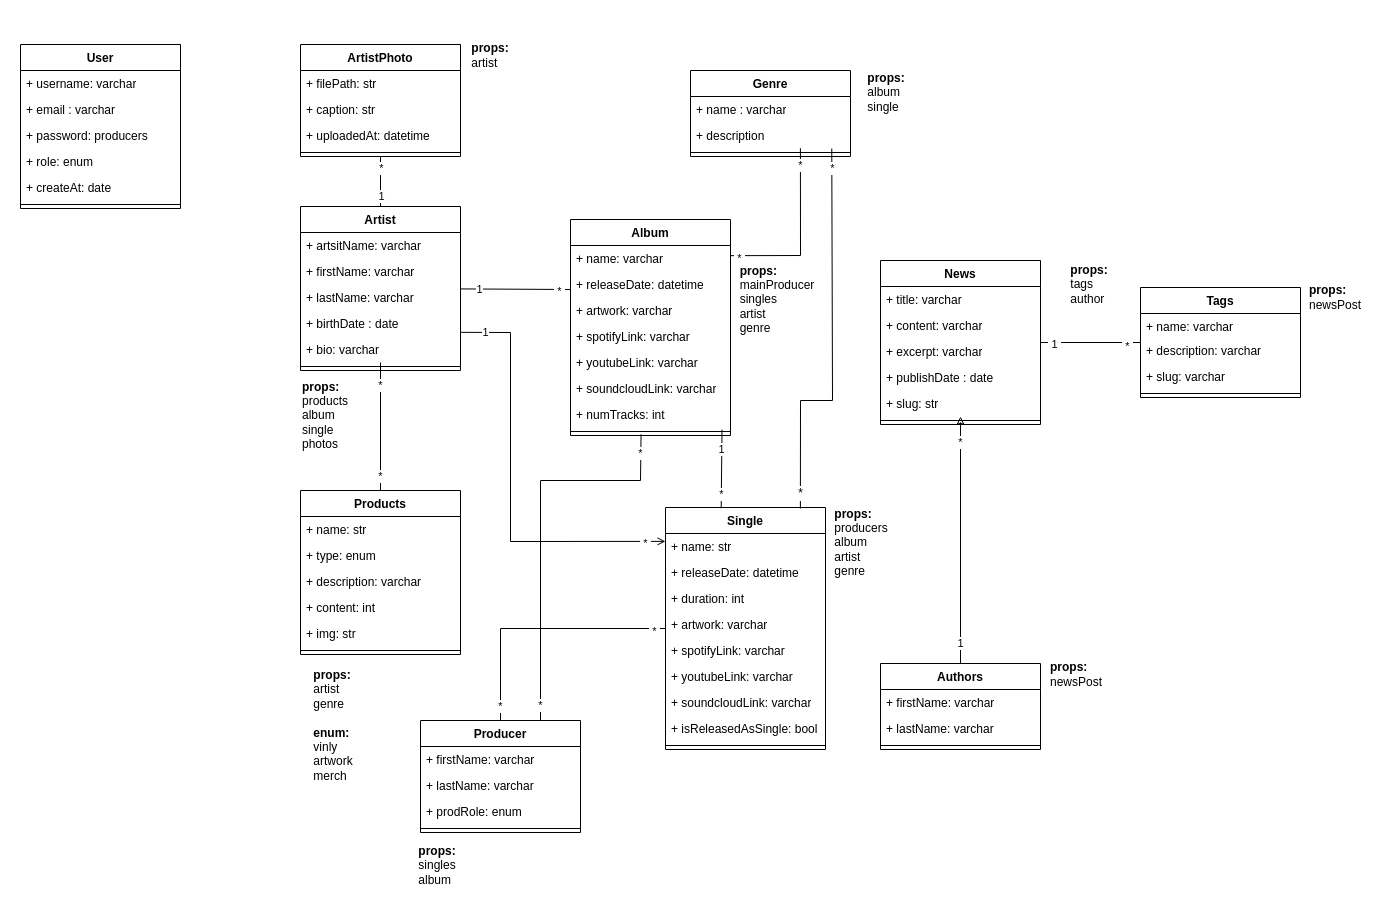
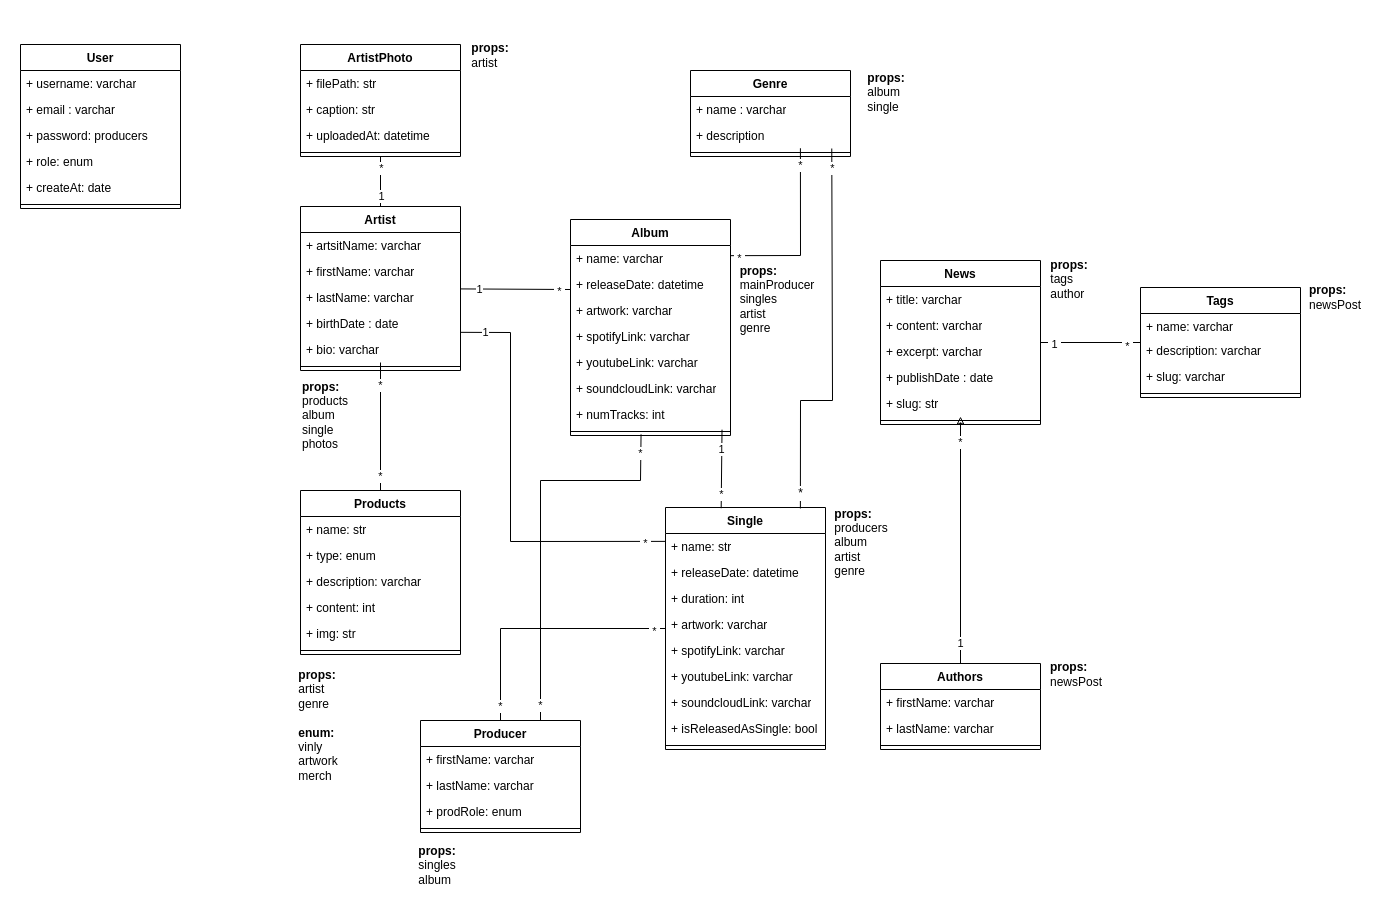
(1090, 284) -> (1070, 279)
(660, 541) -> (660, 541)
(334, 726) -> (319, 726)
